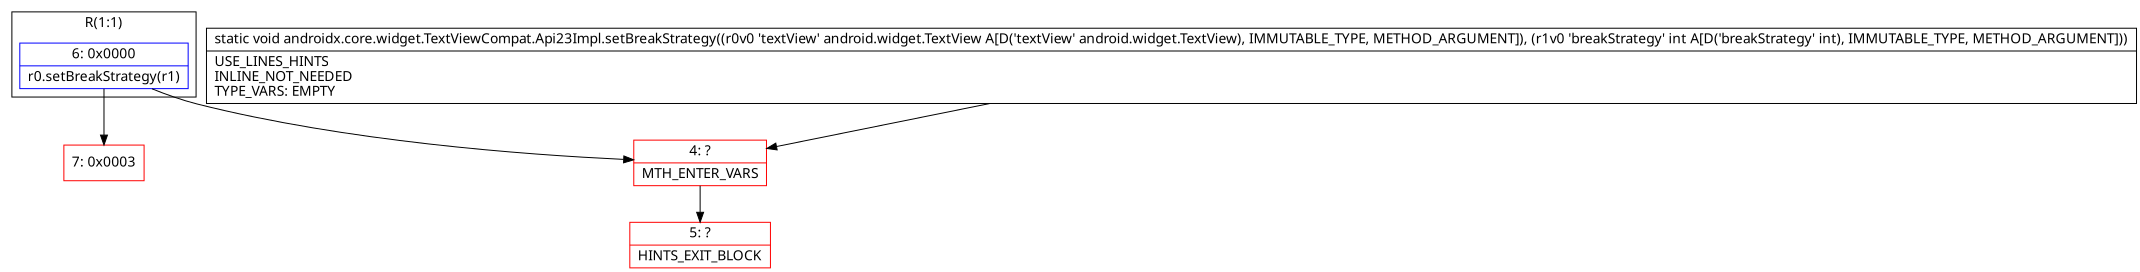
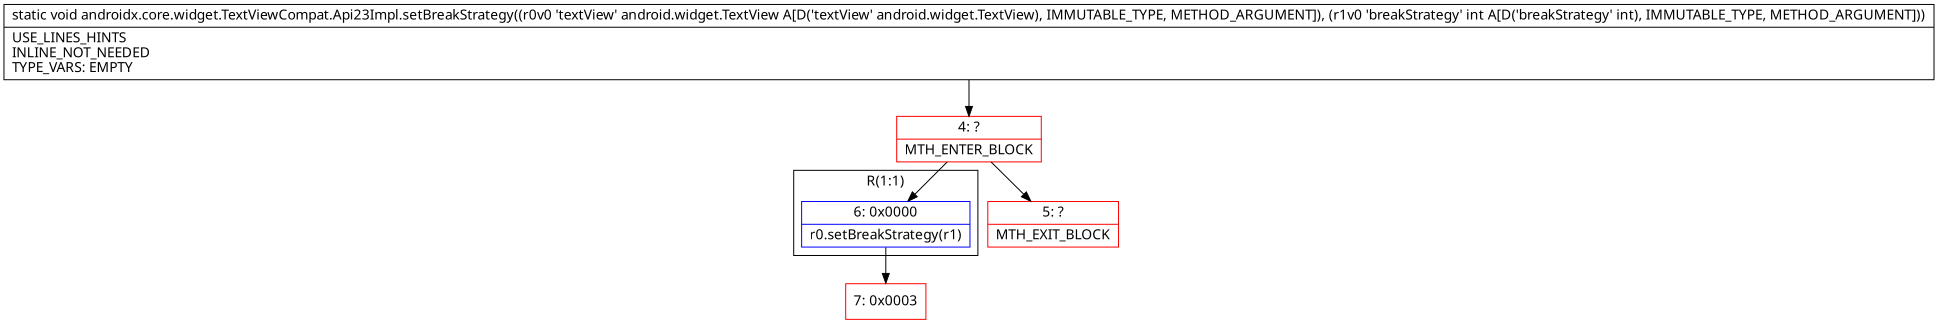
(385, 139) -> (931, 178)
(700, 174) -> (969, 150)
(700, 256) -> (1053, 235)
